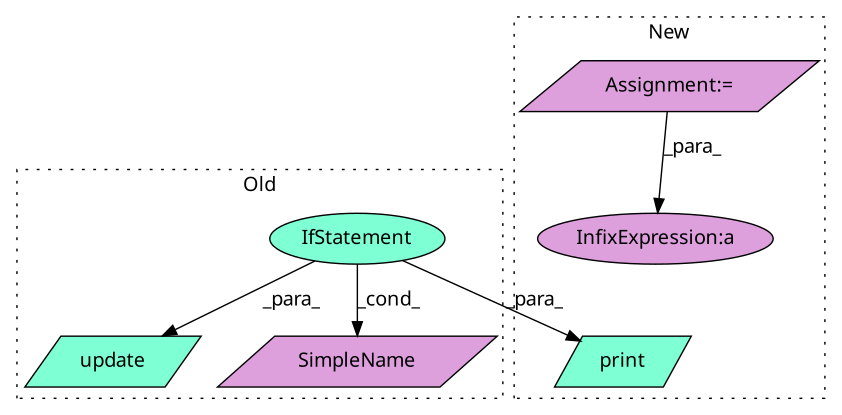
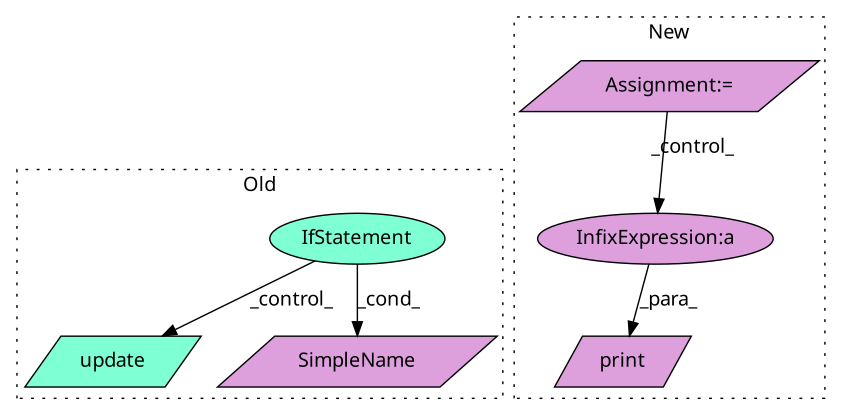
(693, 148) -> (693, 148)
(485, 298) -> (641, 293)
(292, 300) -> (292, 300)
(623, 362) -> (623, 362)
